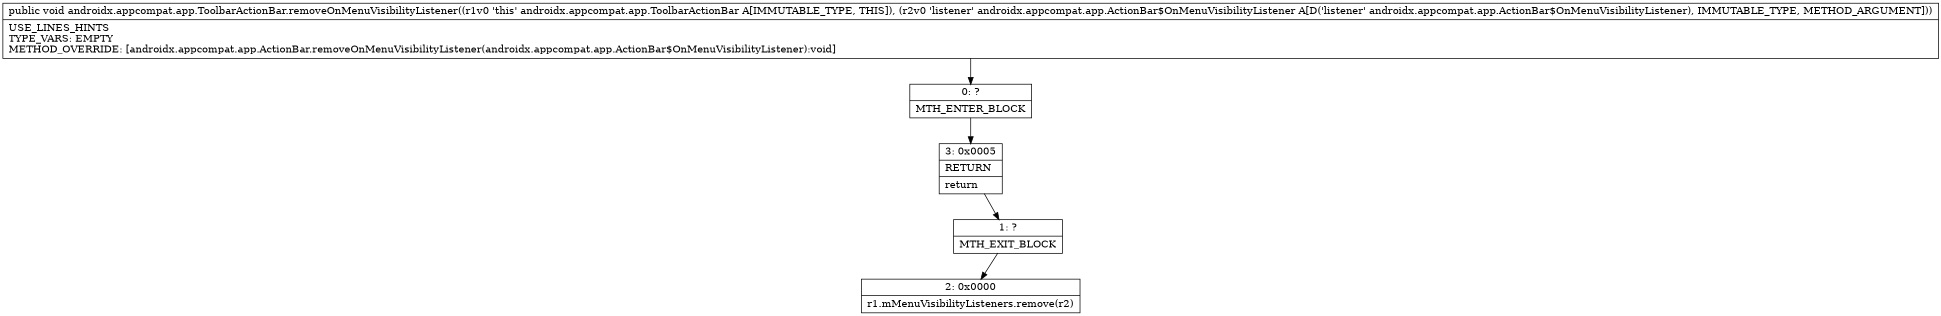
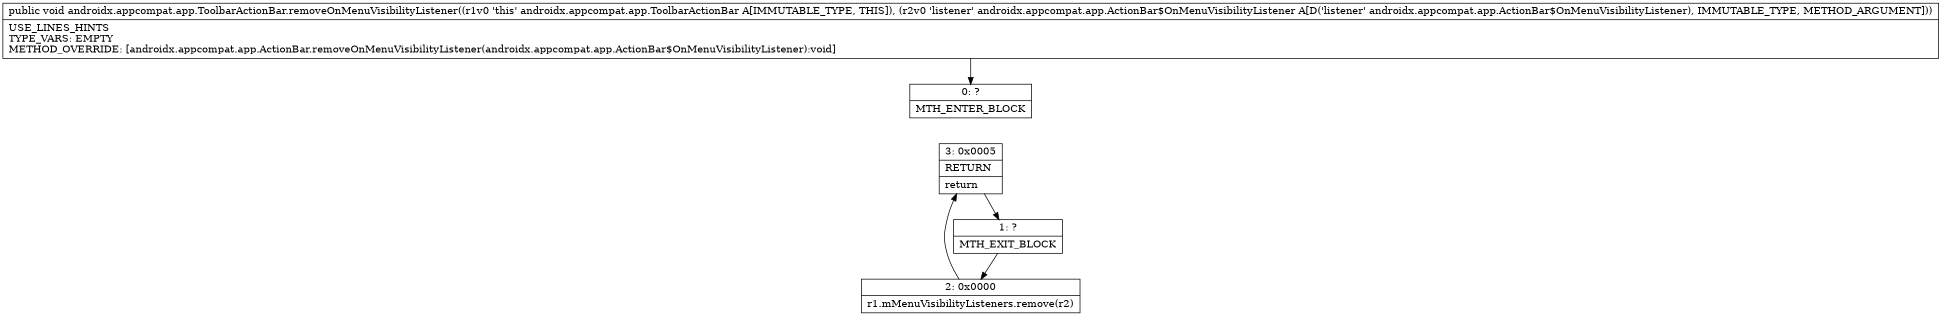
(971, 127) -> (945, 241)
